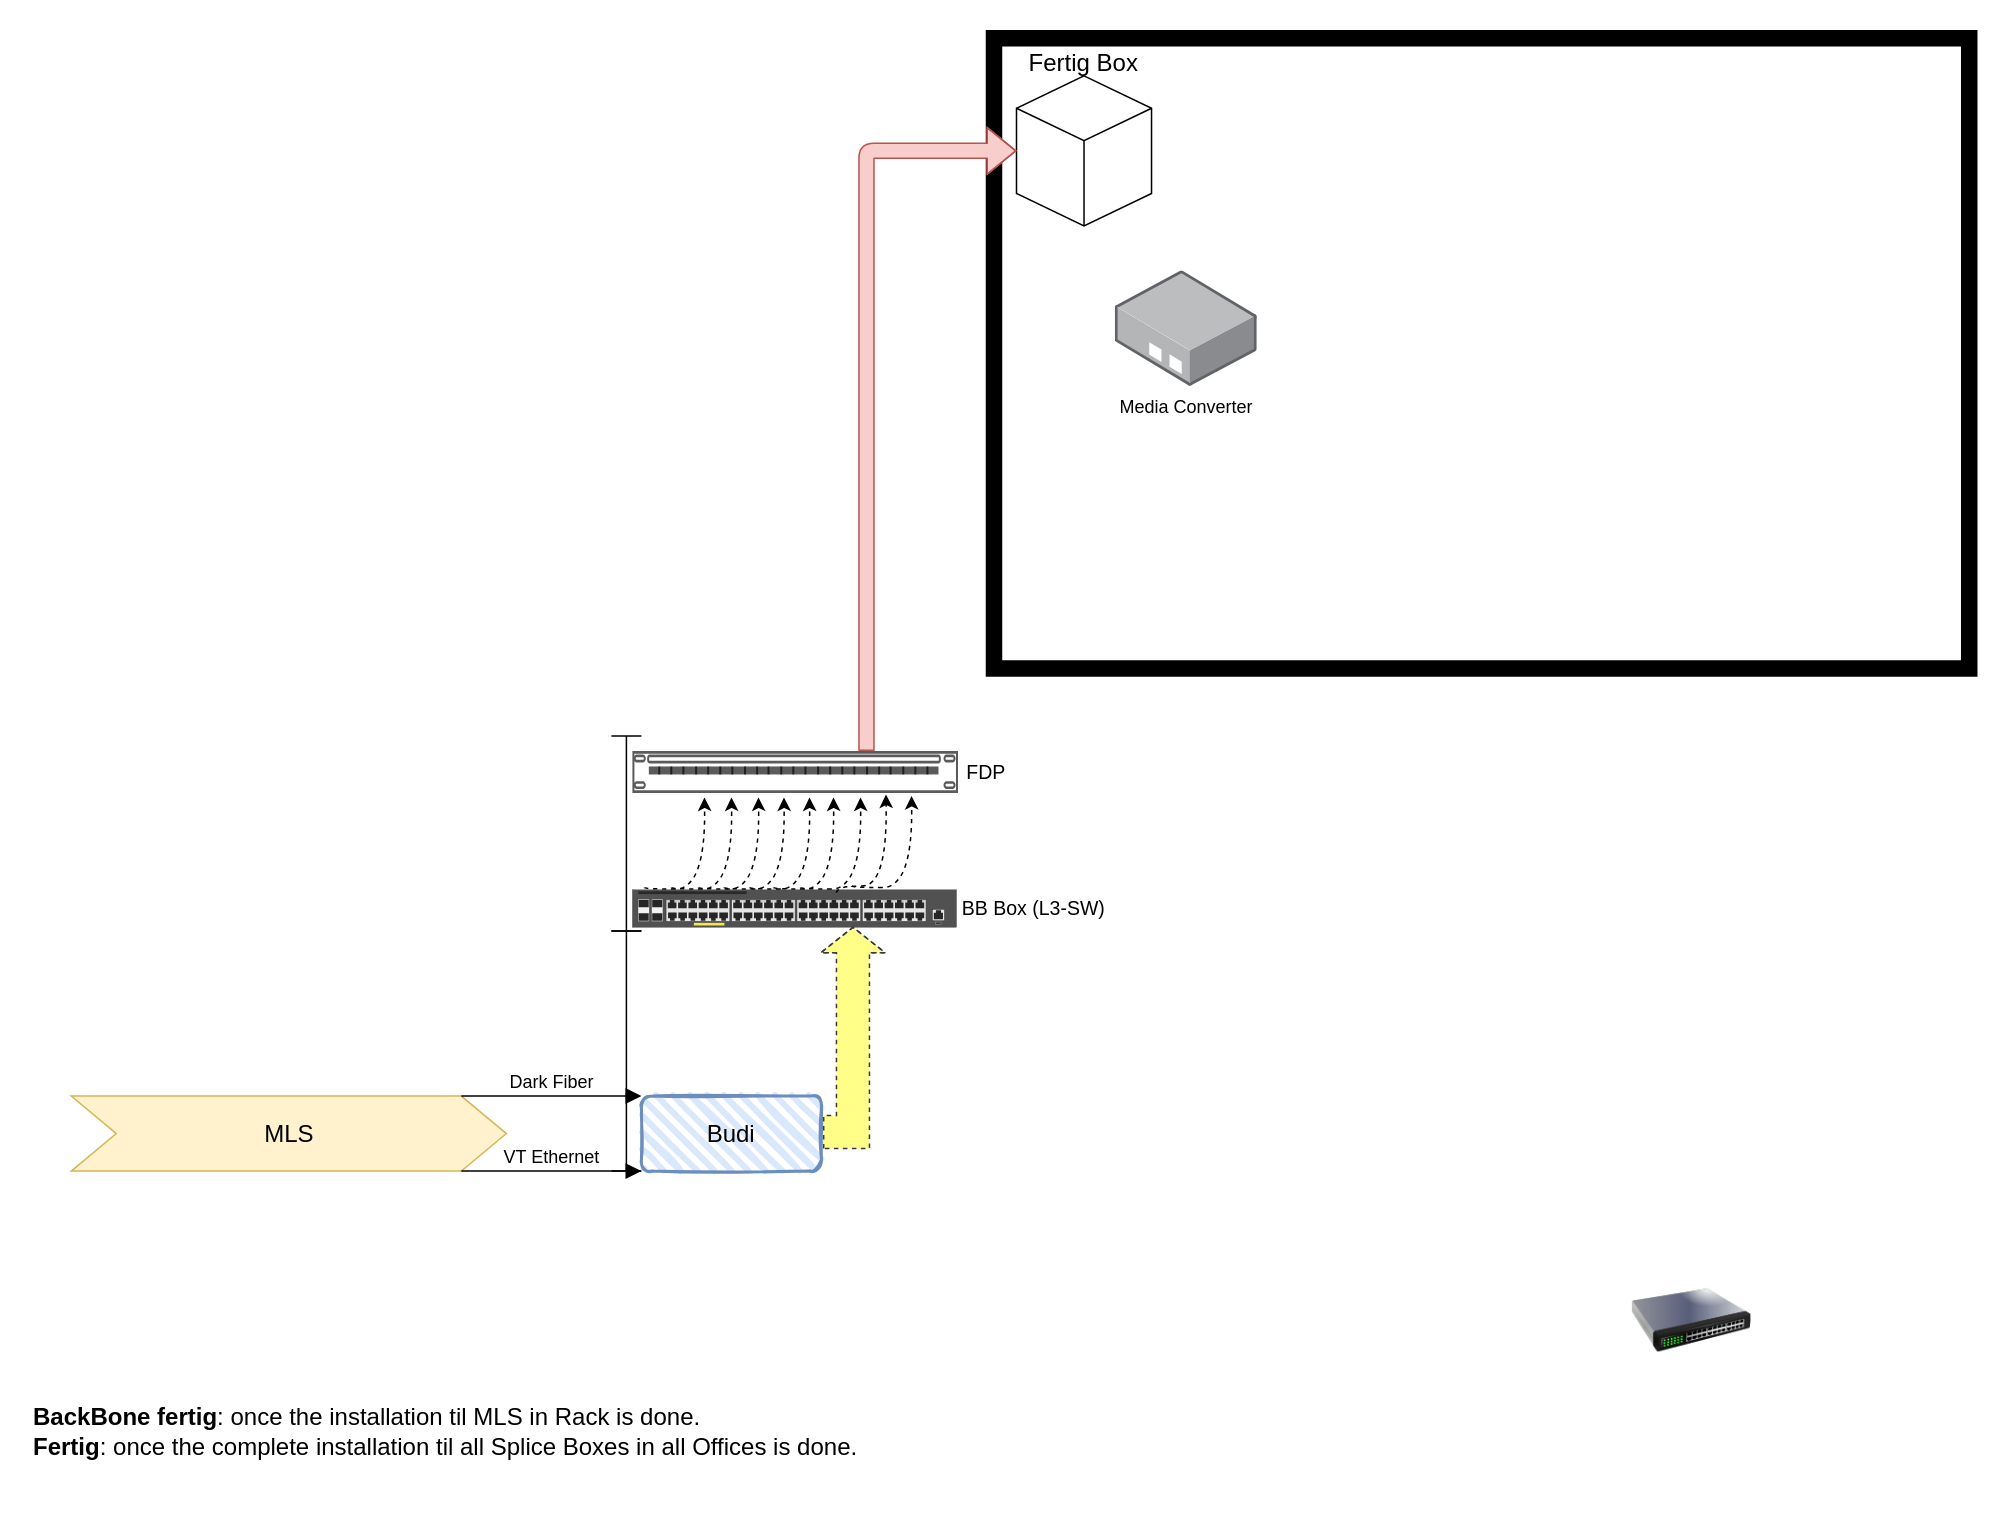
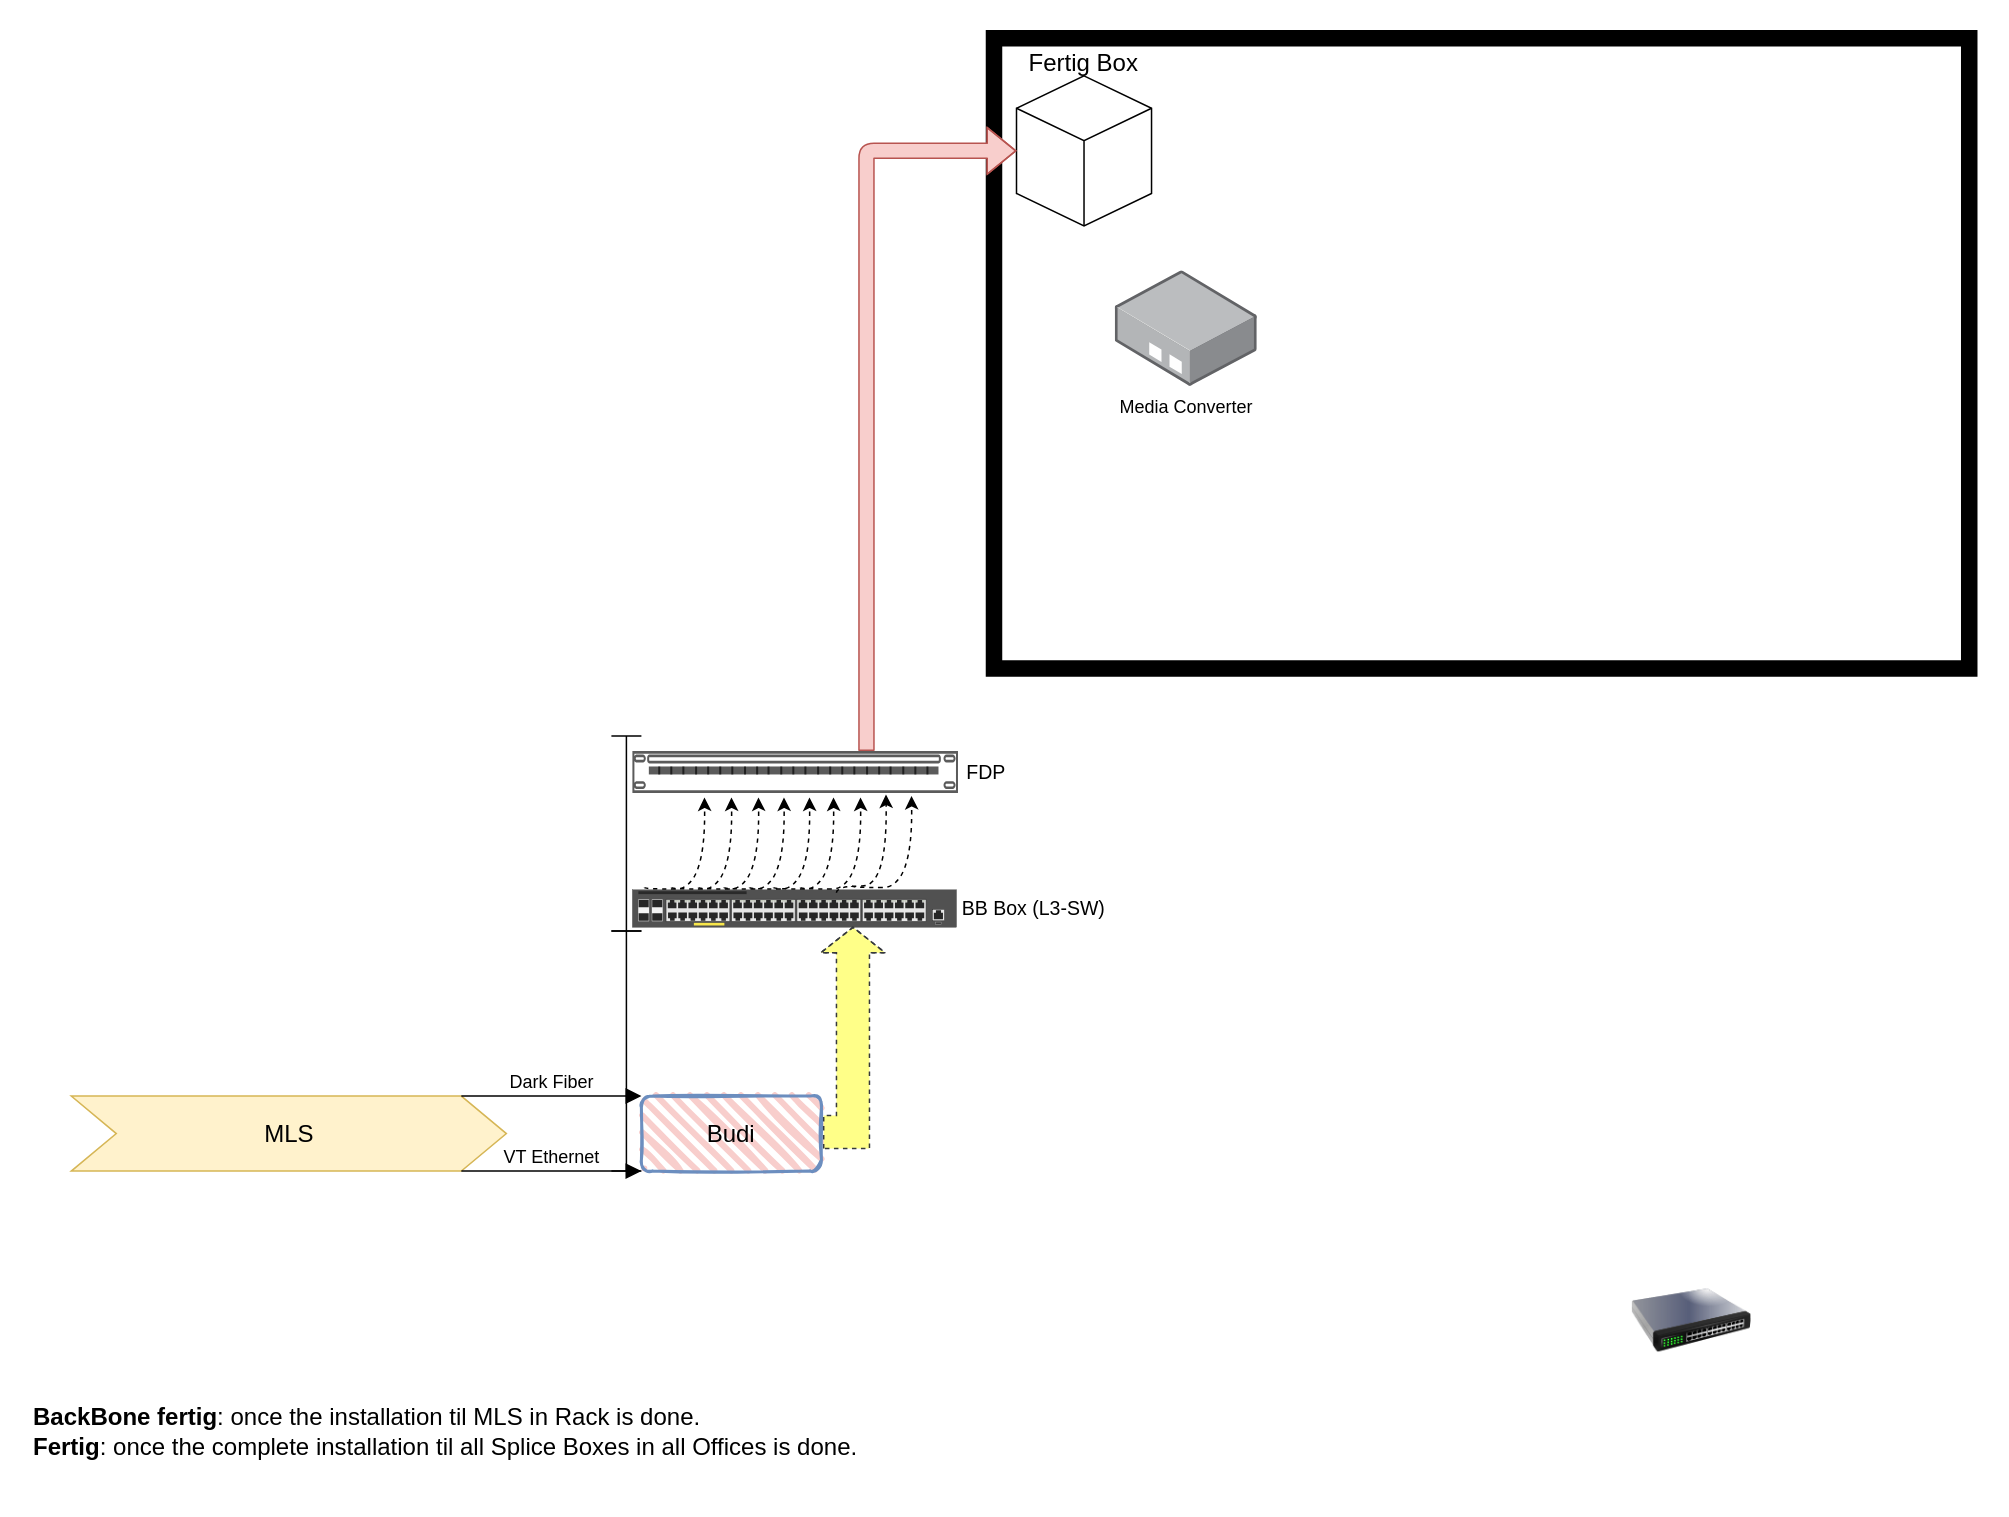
(731, 1133) -> (731, 1133)
